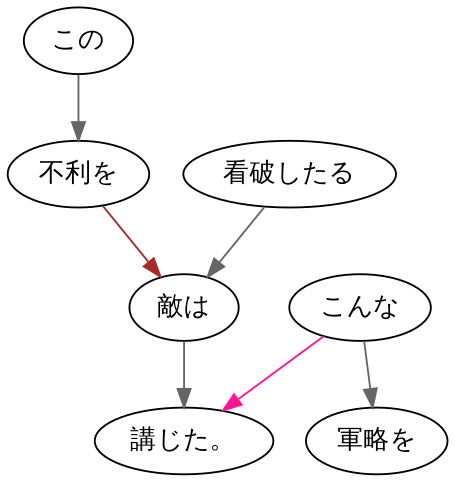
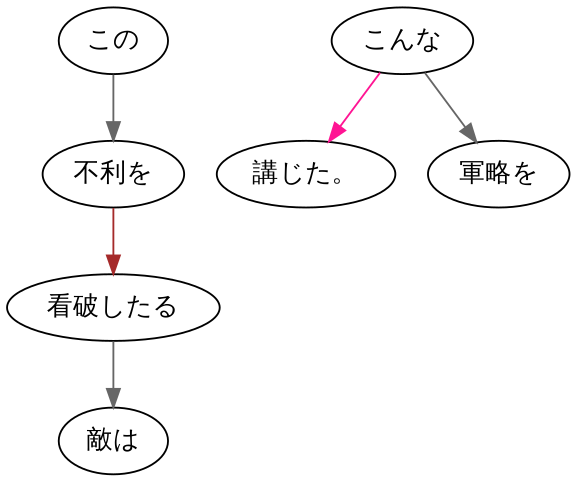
(126, 234) -> (113, 232)
(184, 365) -> none
